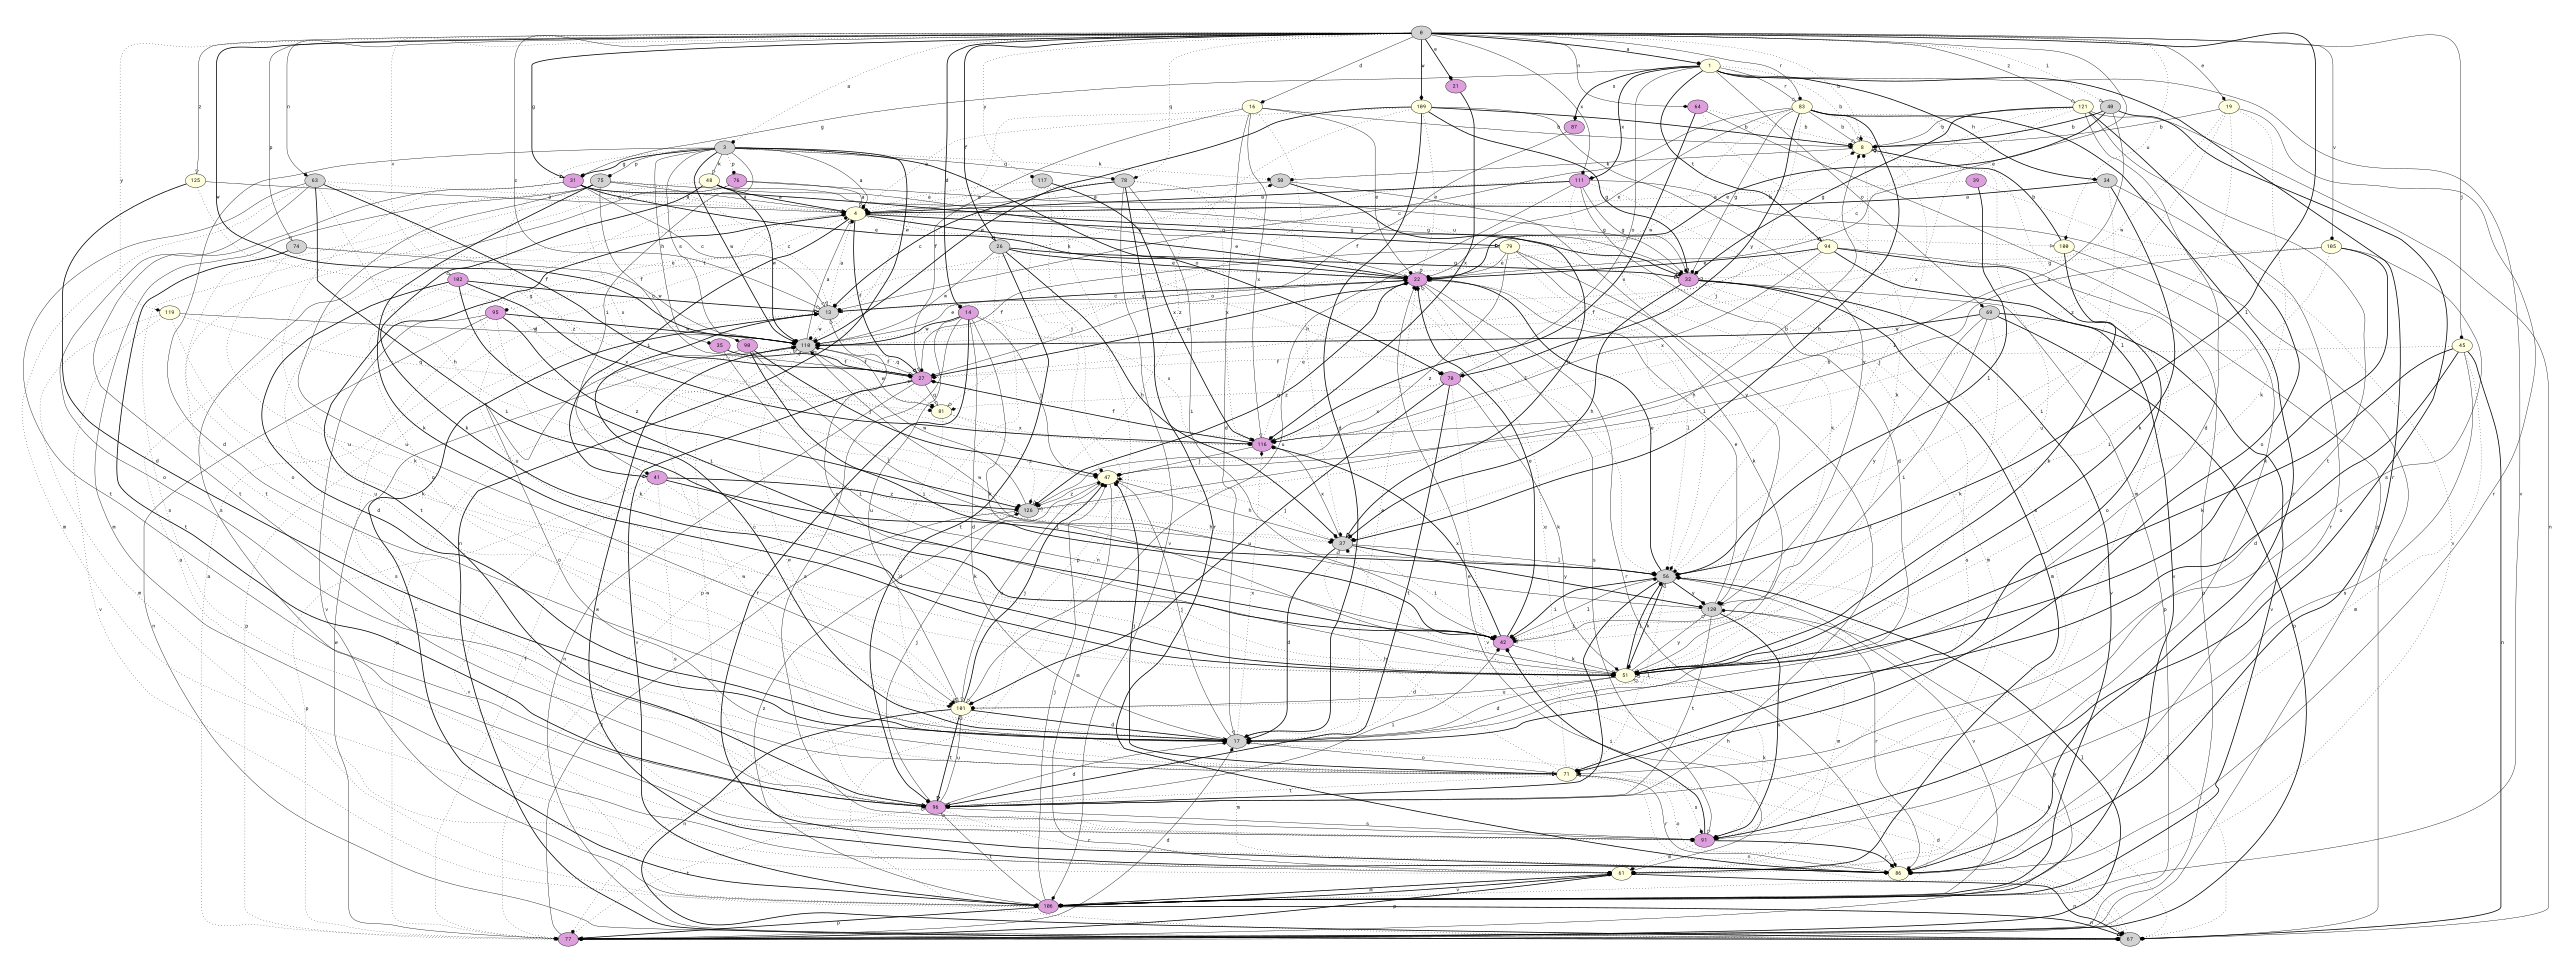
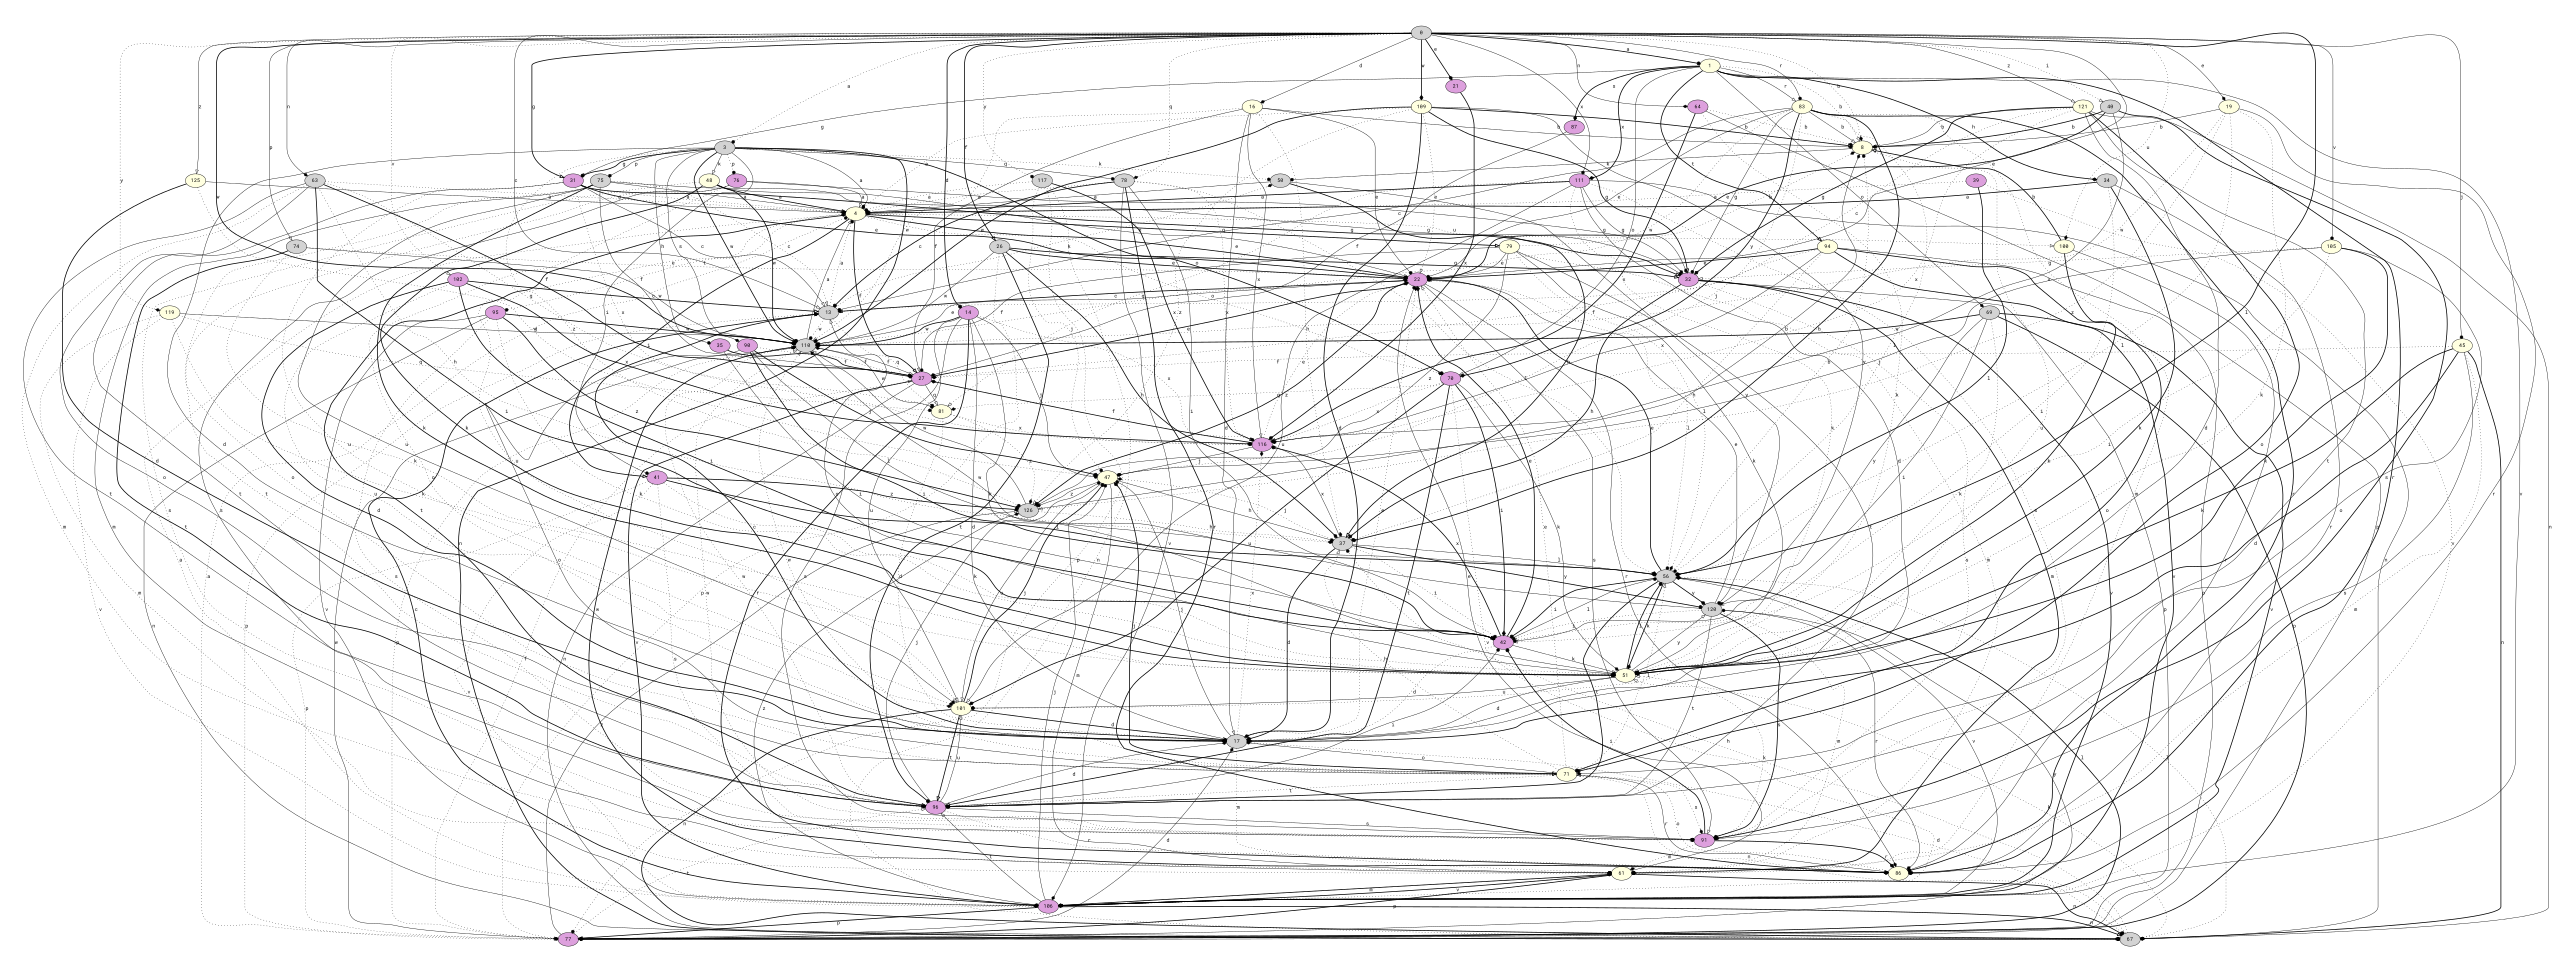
none -> (1498, 503)
